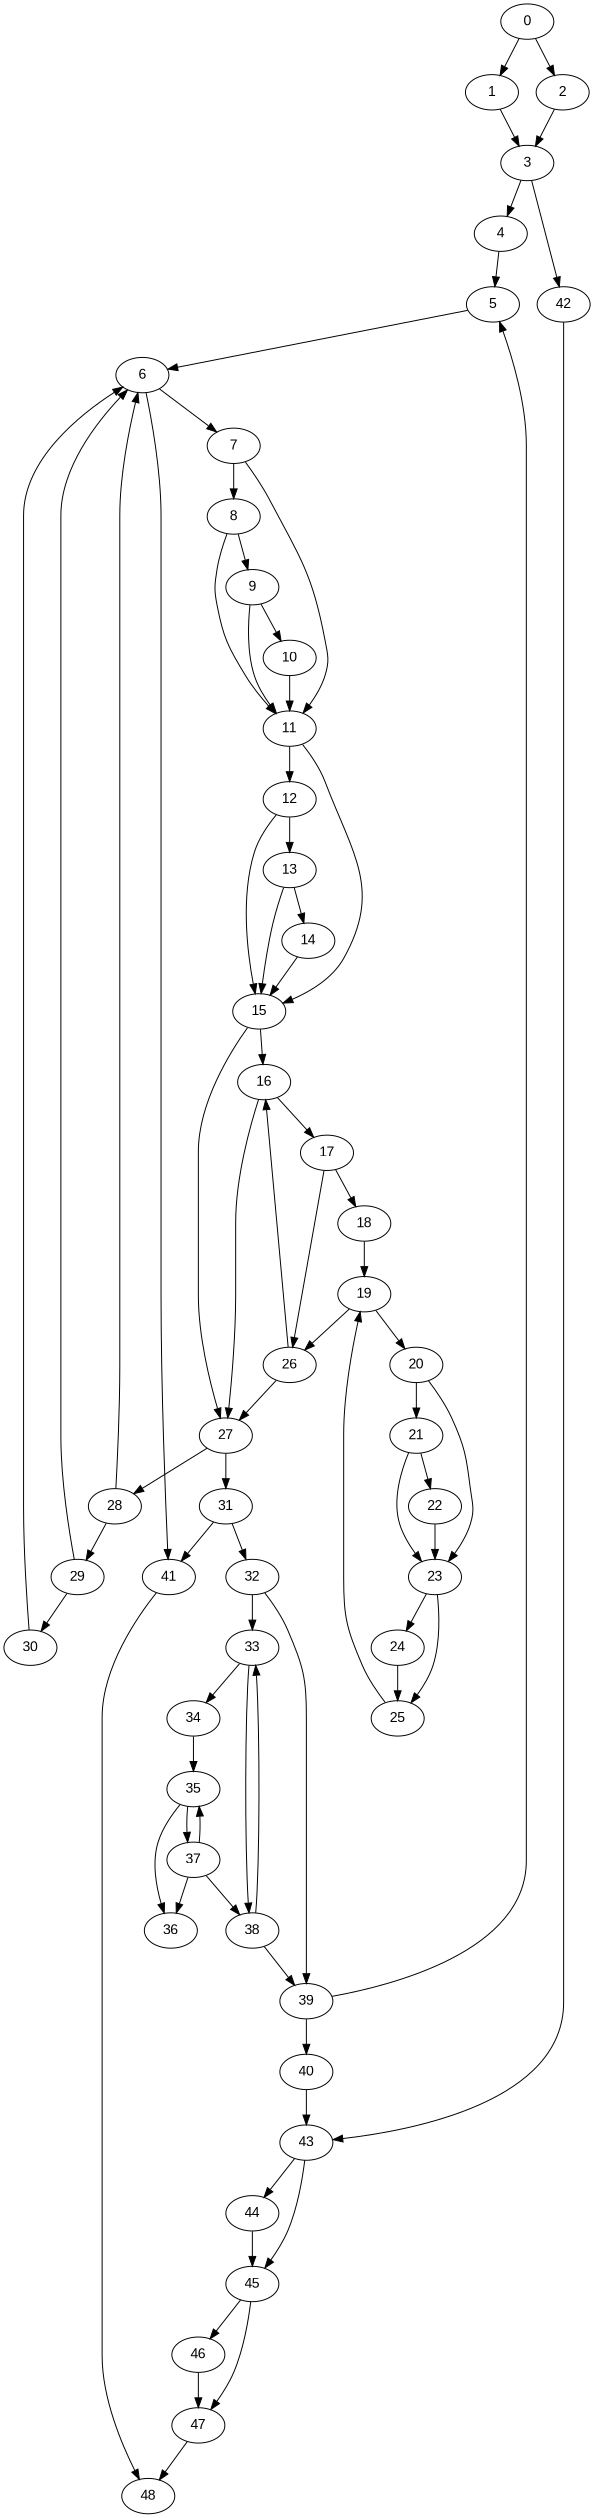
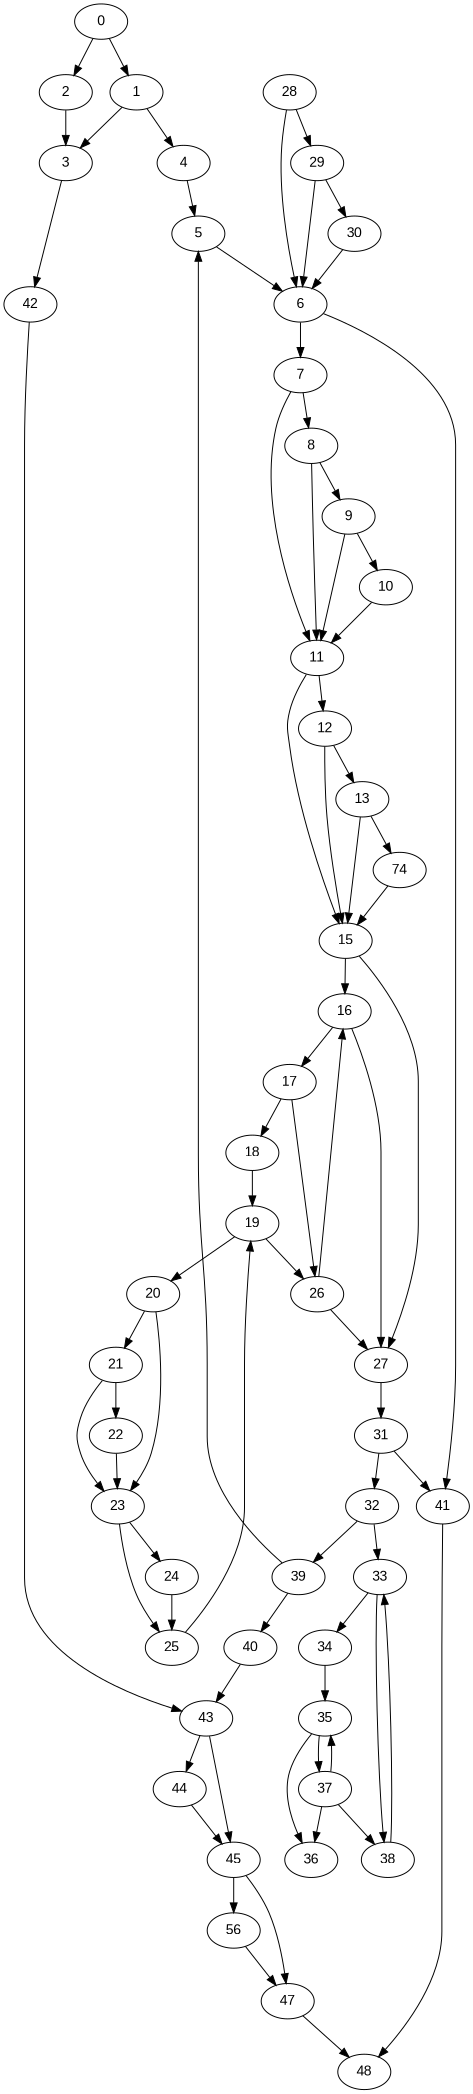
(516, 194) -> (157, 124)
(308, 941) -> (400, 870)
(175, 1468) -> none
(276, 1962) -> none
(198, 2355) -> (234, 1931)
